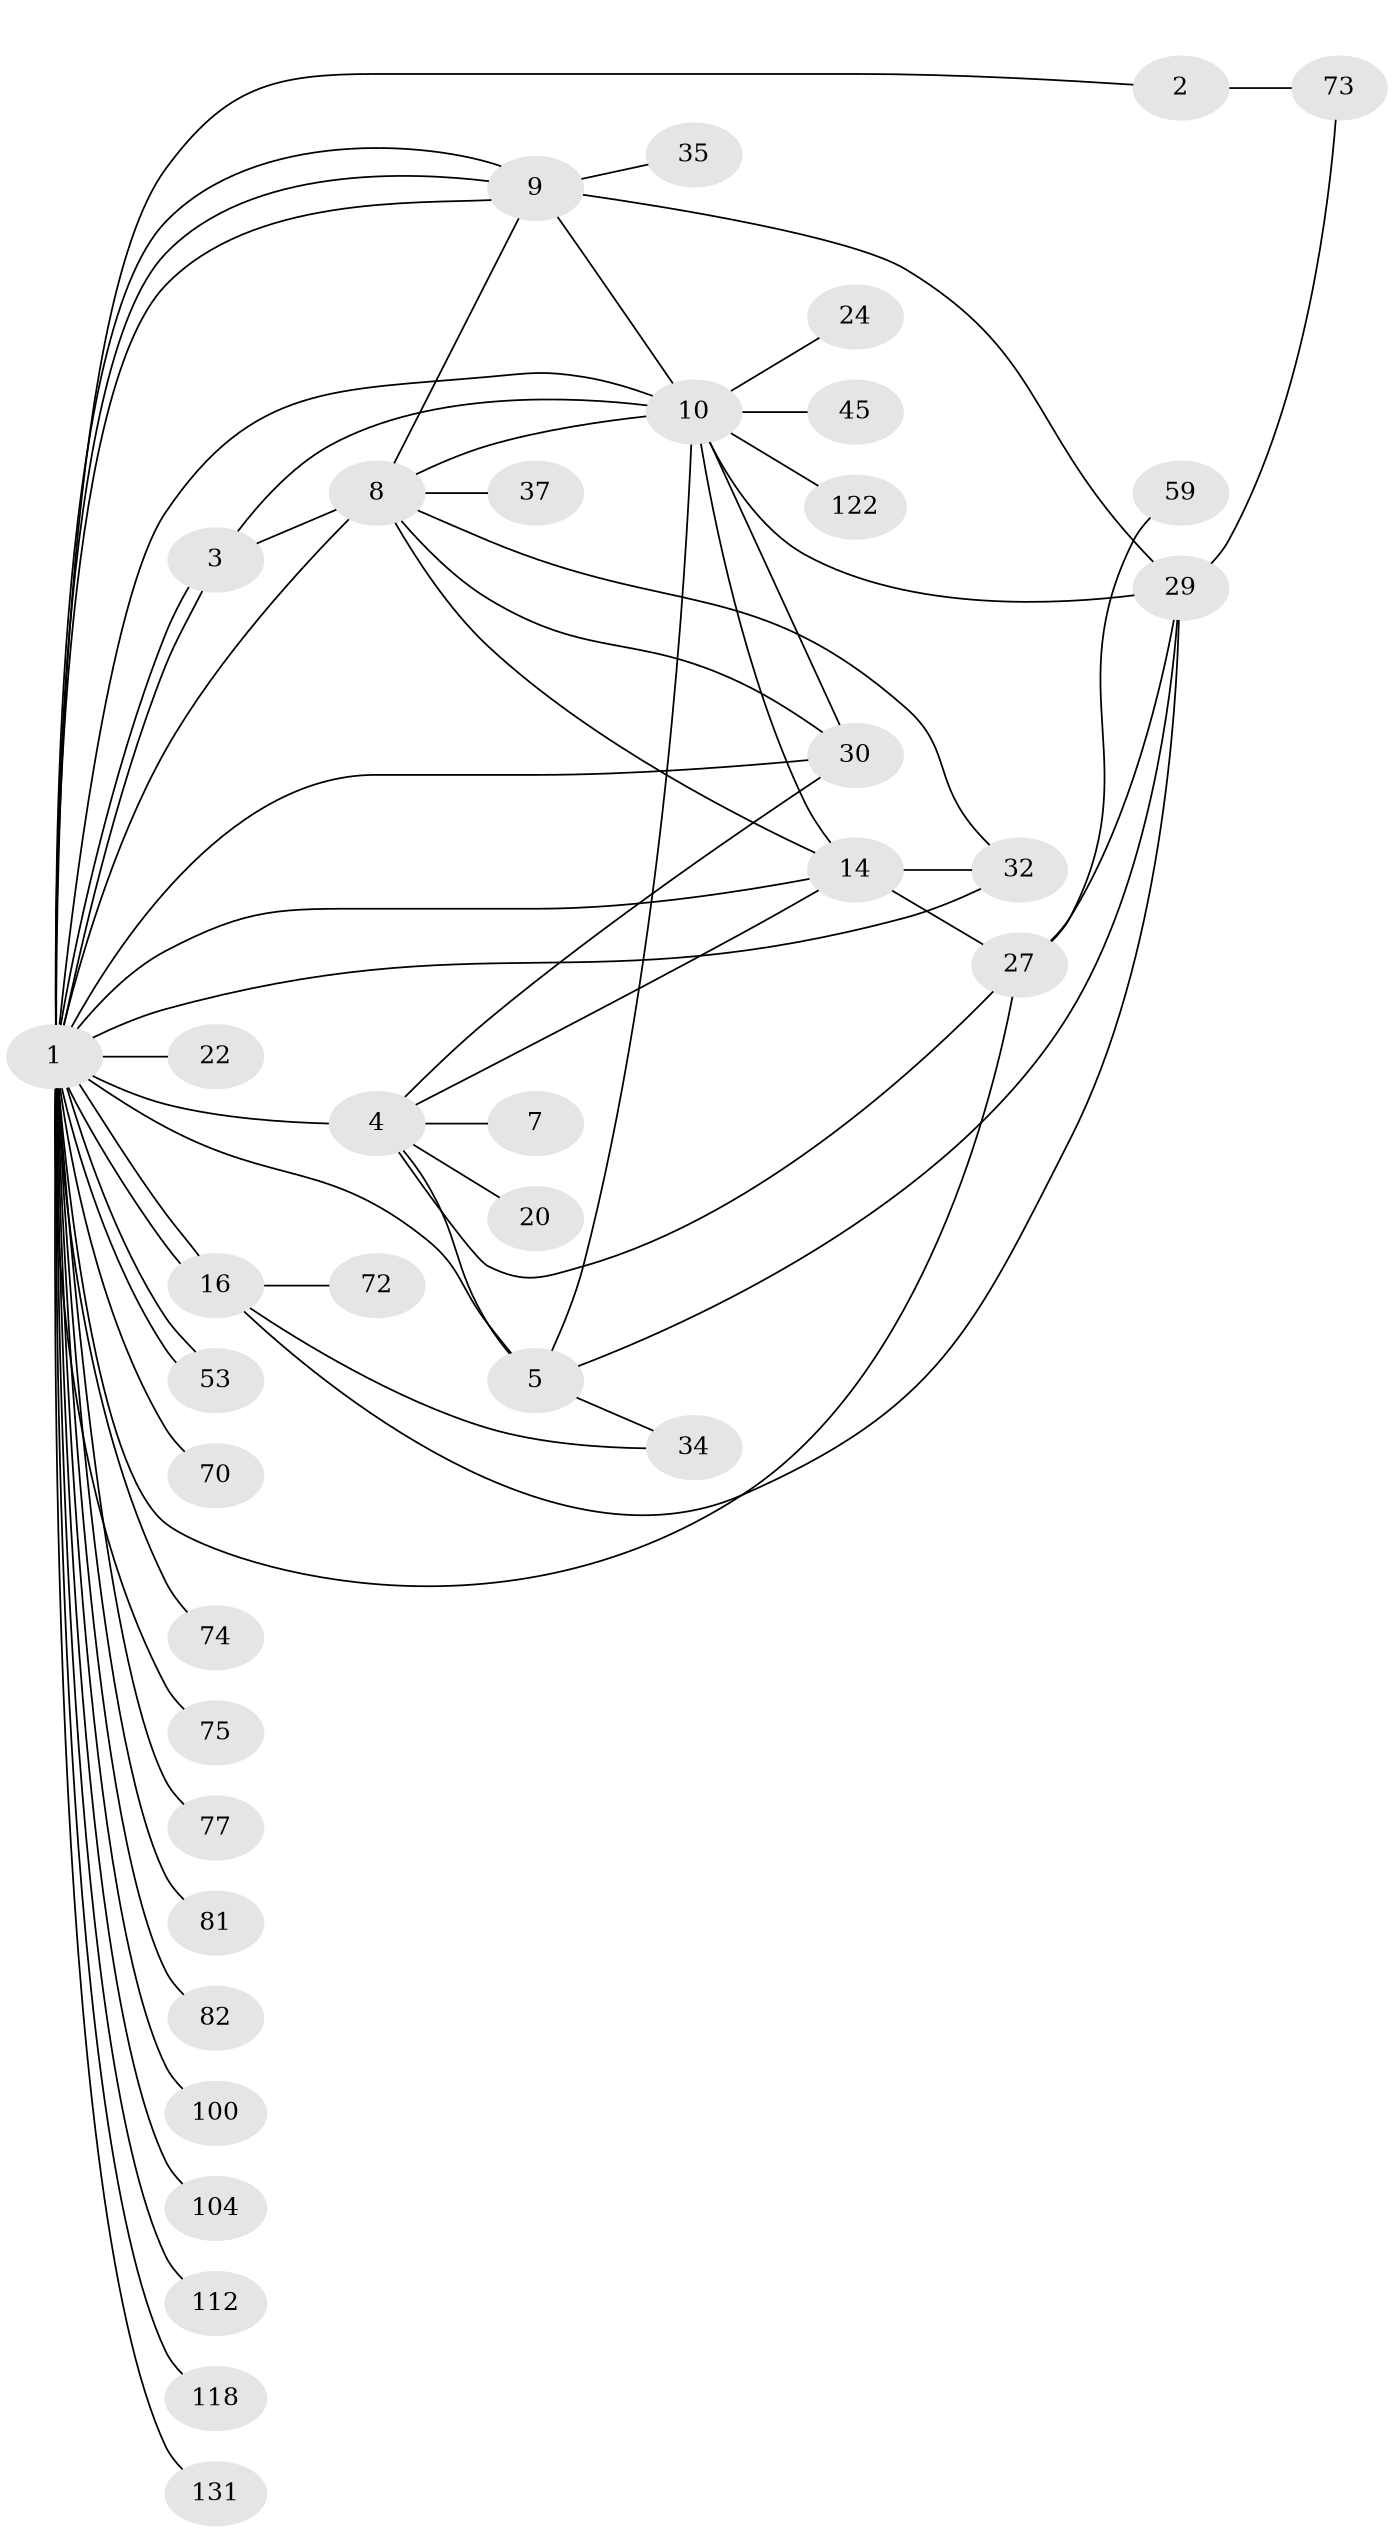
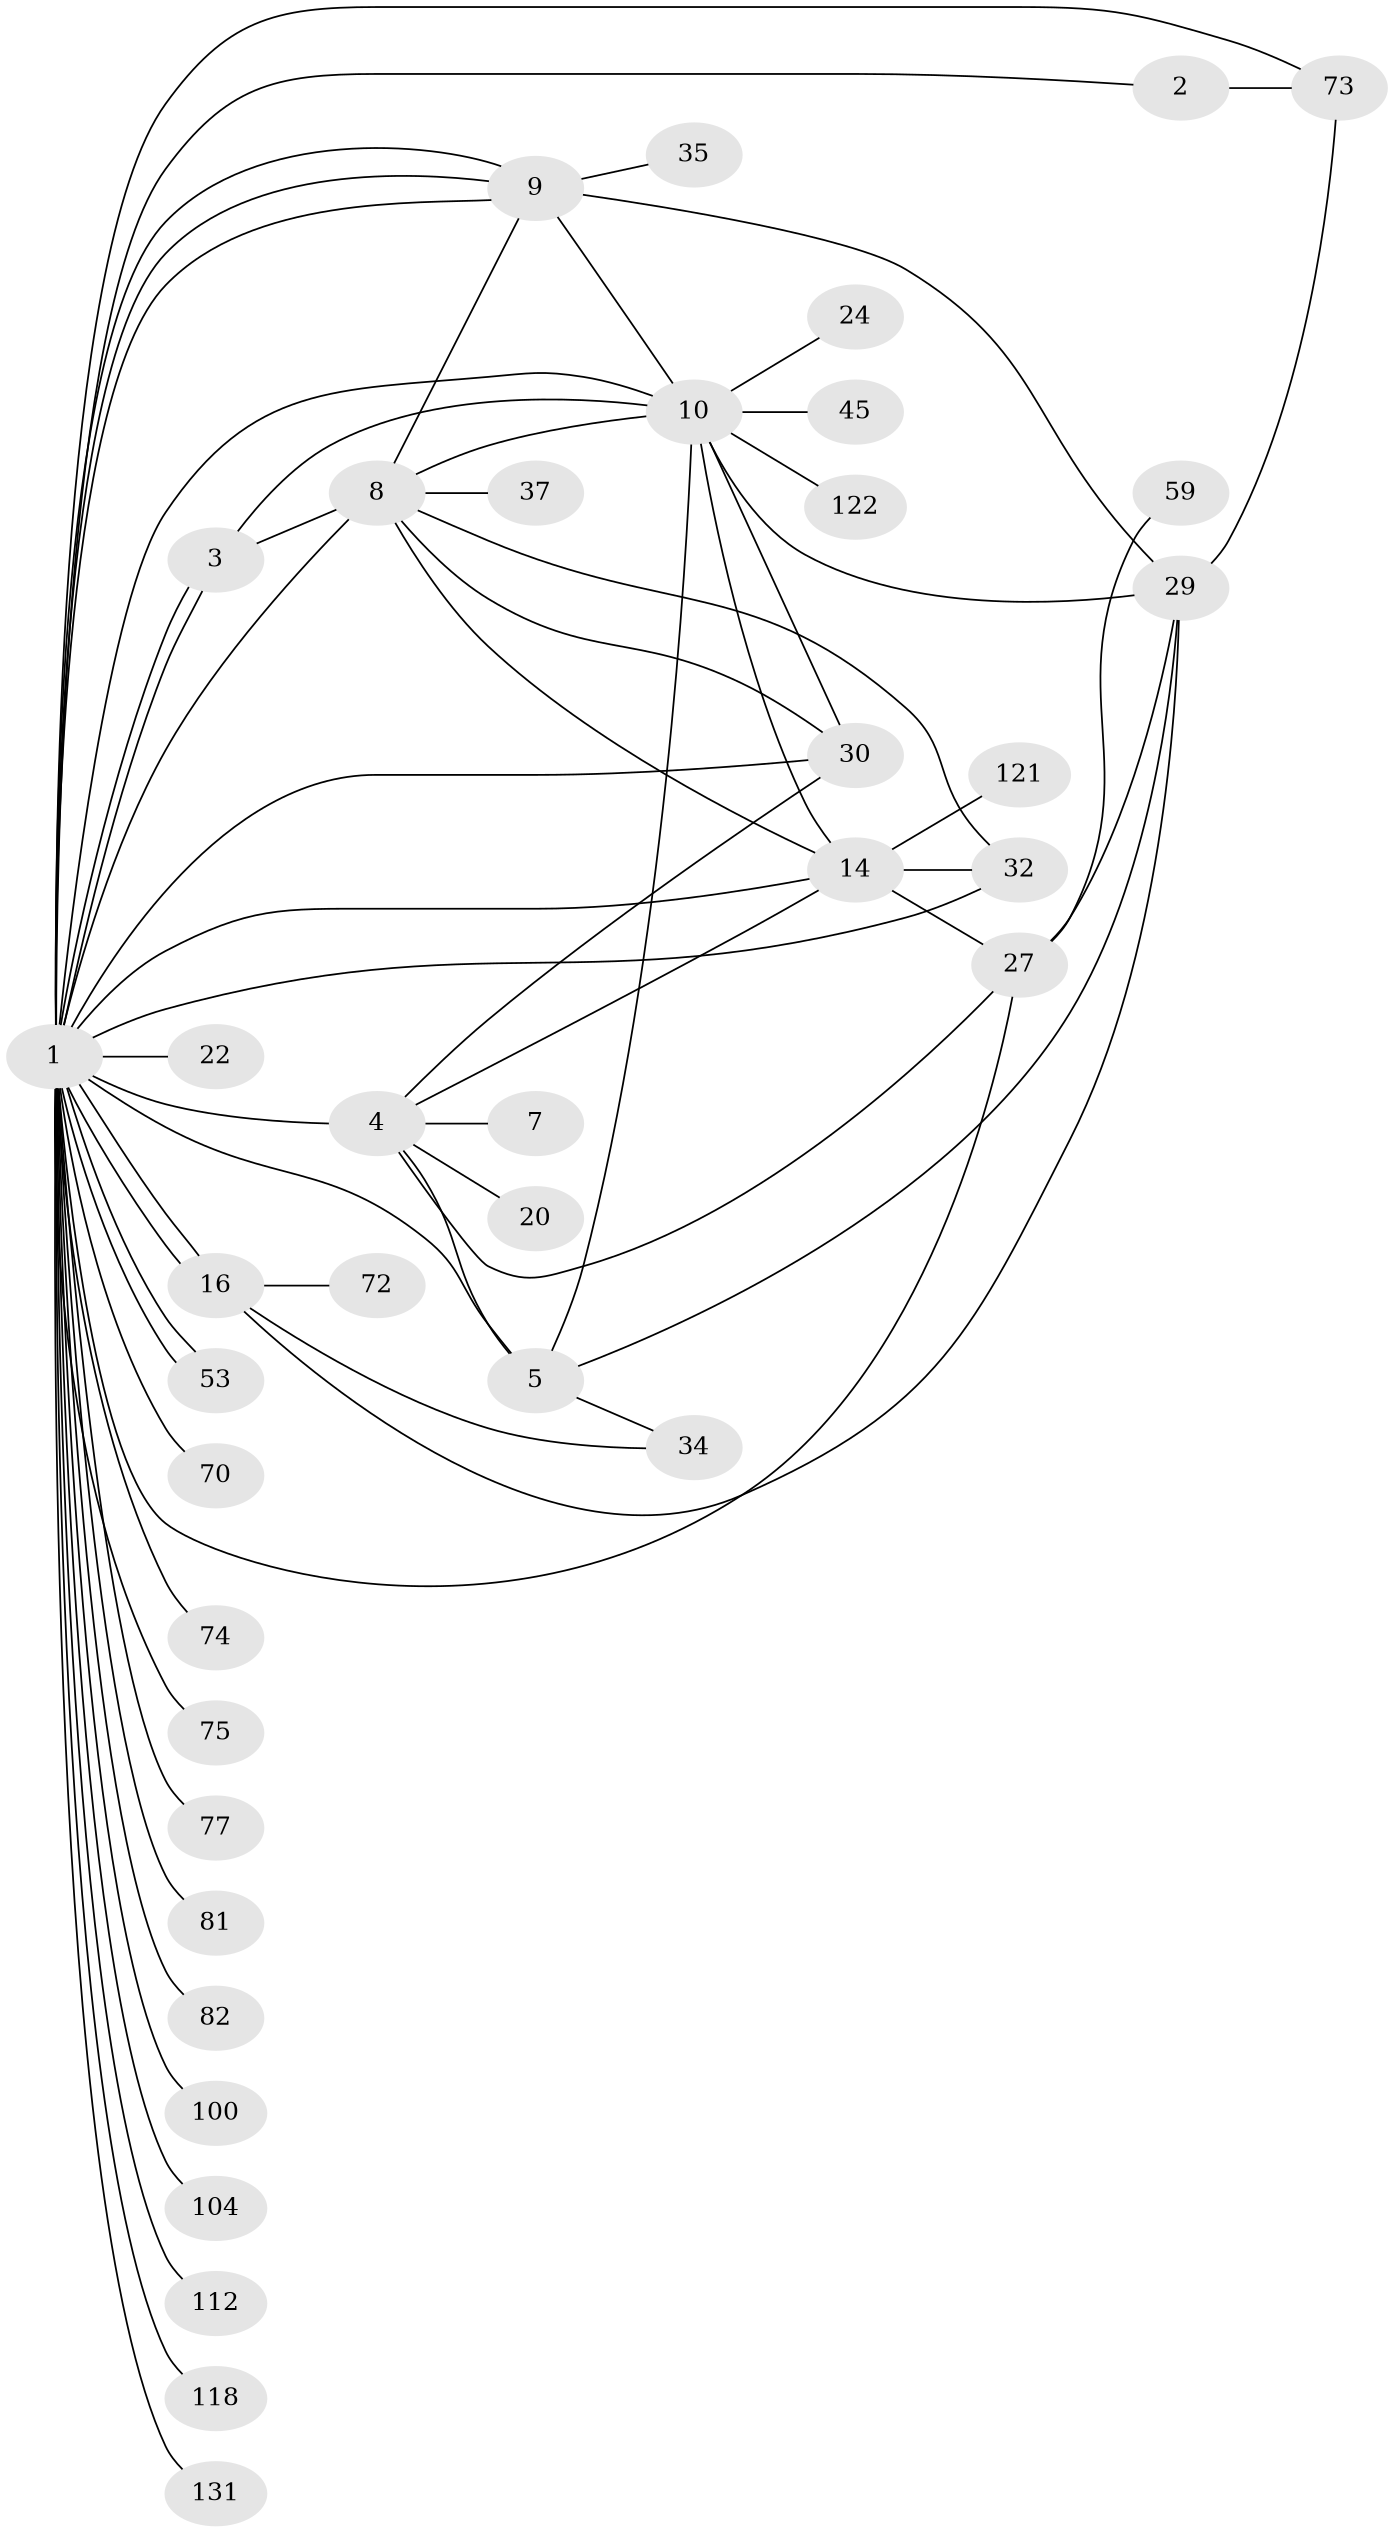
none -> (255, 24)
none -> (1020, 775)
